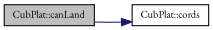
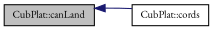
(108, 22) -> (119, 8)
